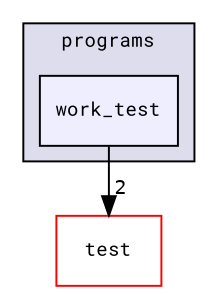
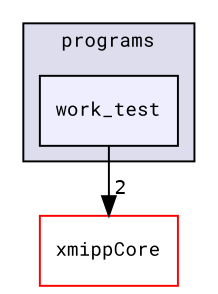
(109, 251) -> (109, 251)
